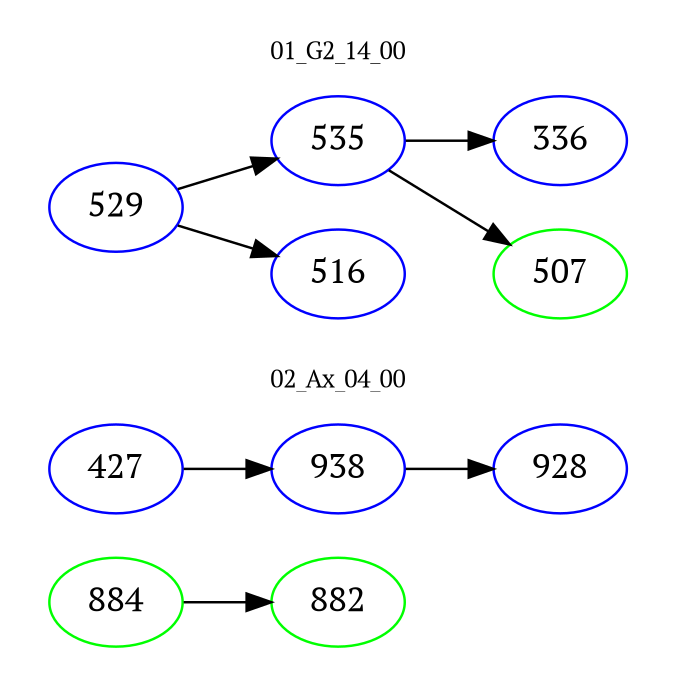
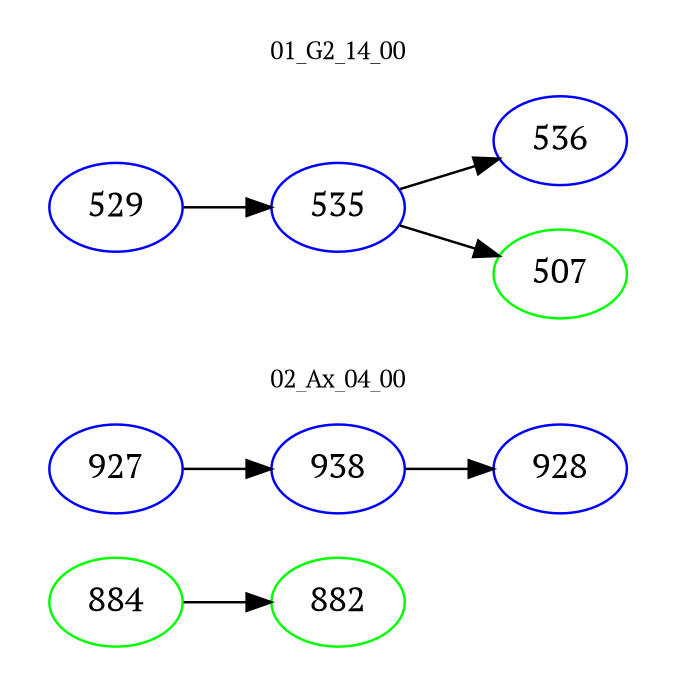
(560, 141) -> (560, 141)
(338, 274) -> none
(116, 469) -> (116, 469)
